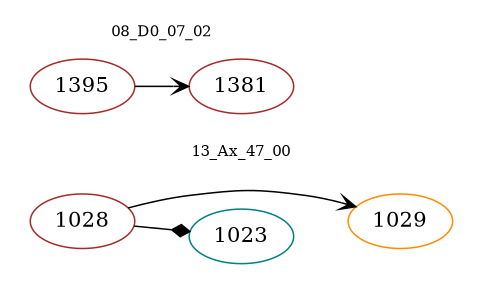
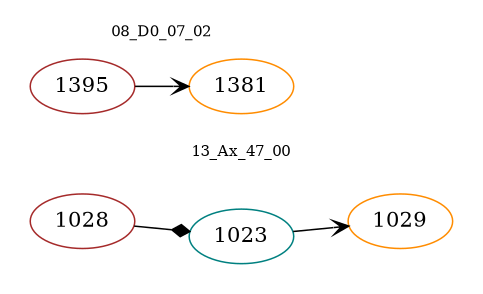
(241, 86) -> (241, 86)
(234, 191) -> (313, 230)
